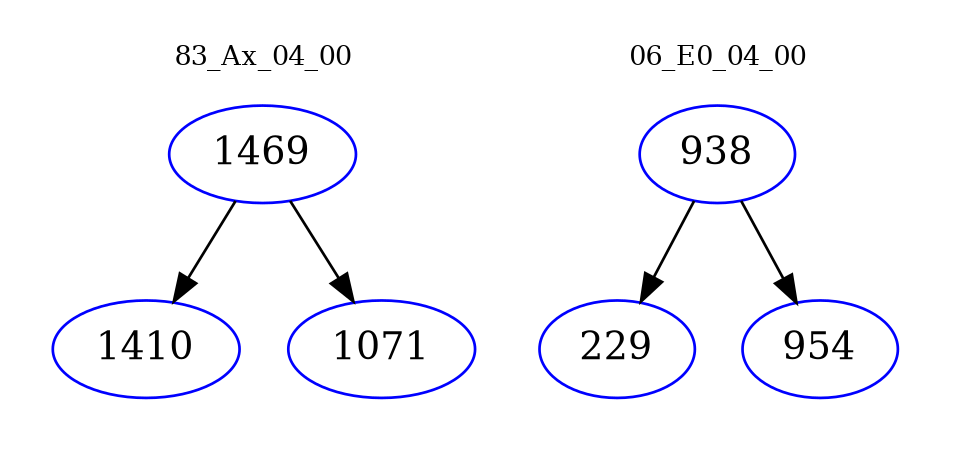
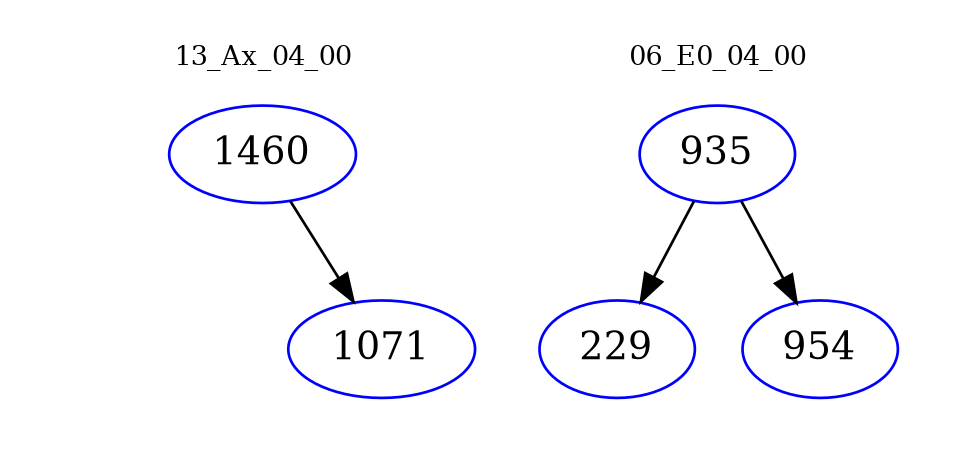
(264, 58) -> (264, 58)
(263, 154) -> (263, 154)
(717, 154) -> (717, 154)
(146, 349) -> none
